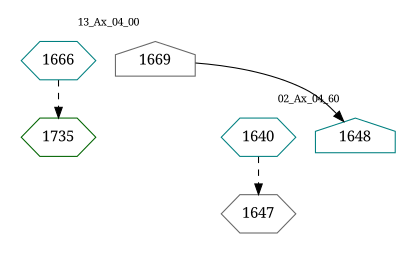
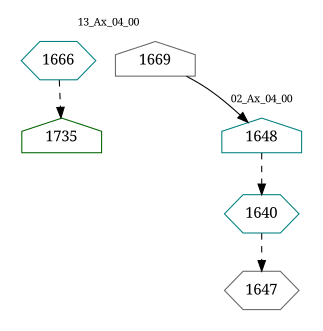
(309, 99) -> (262, 99)
(59, 137) -> (62, 137)
none -> (262, 168)
